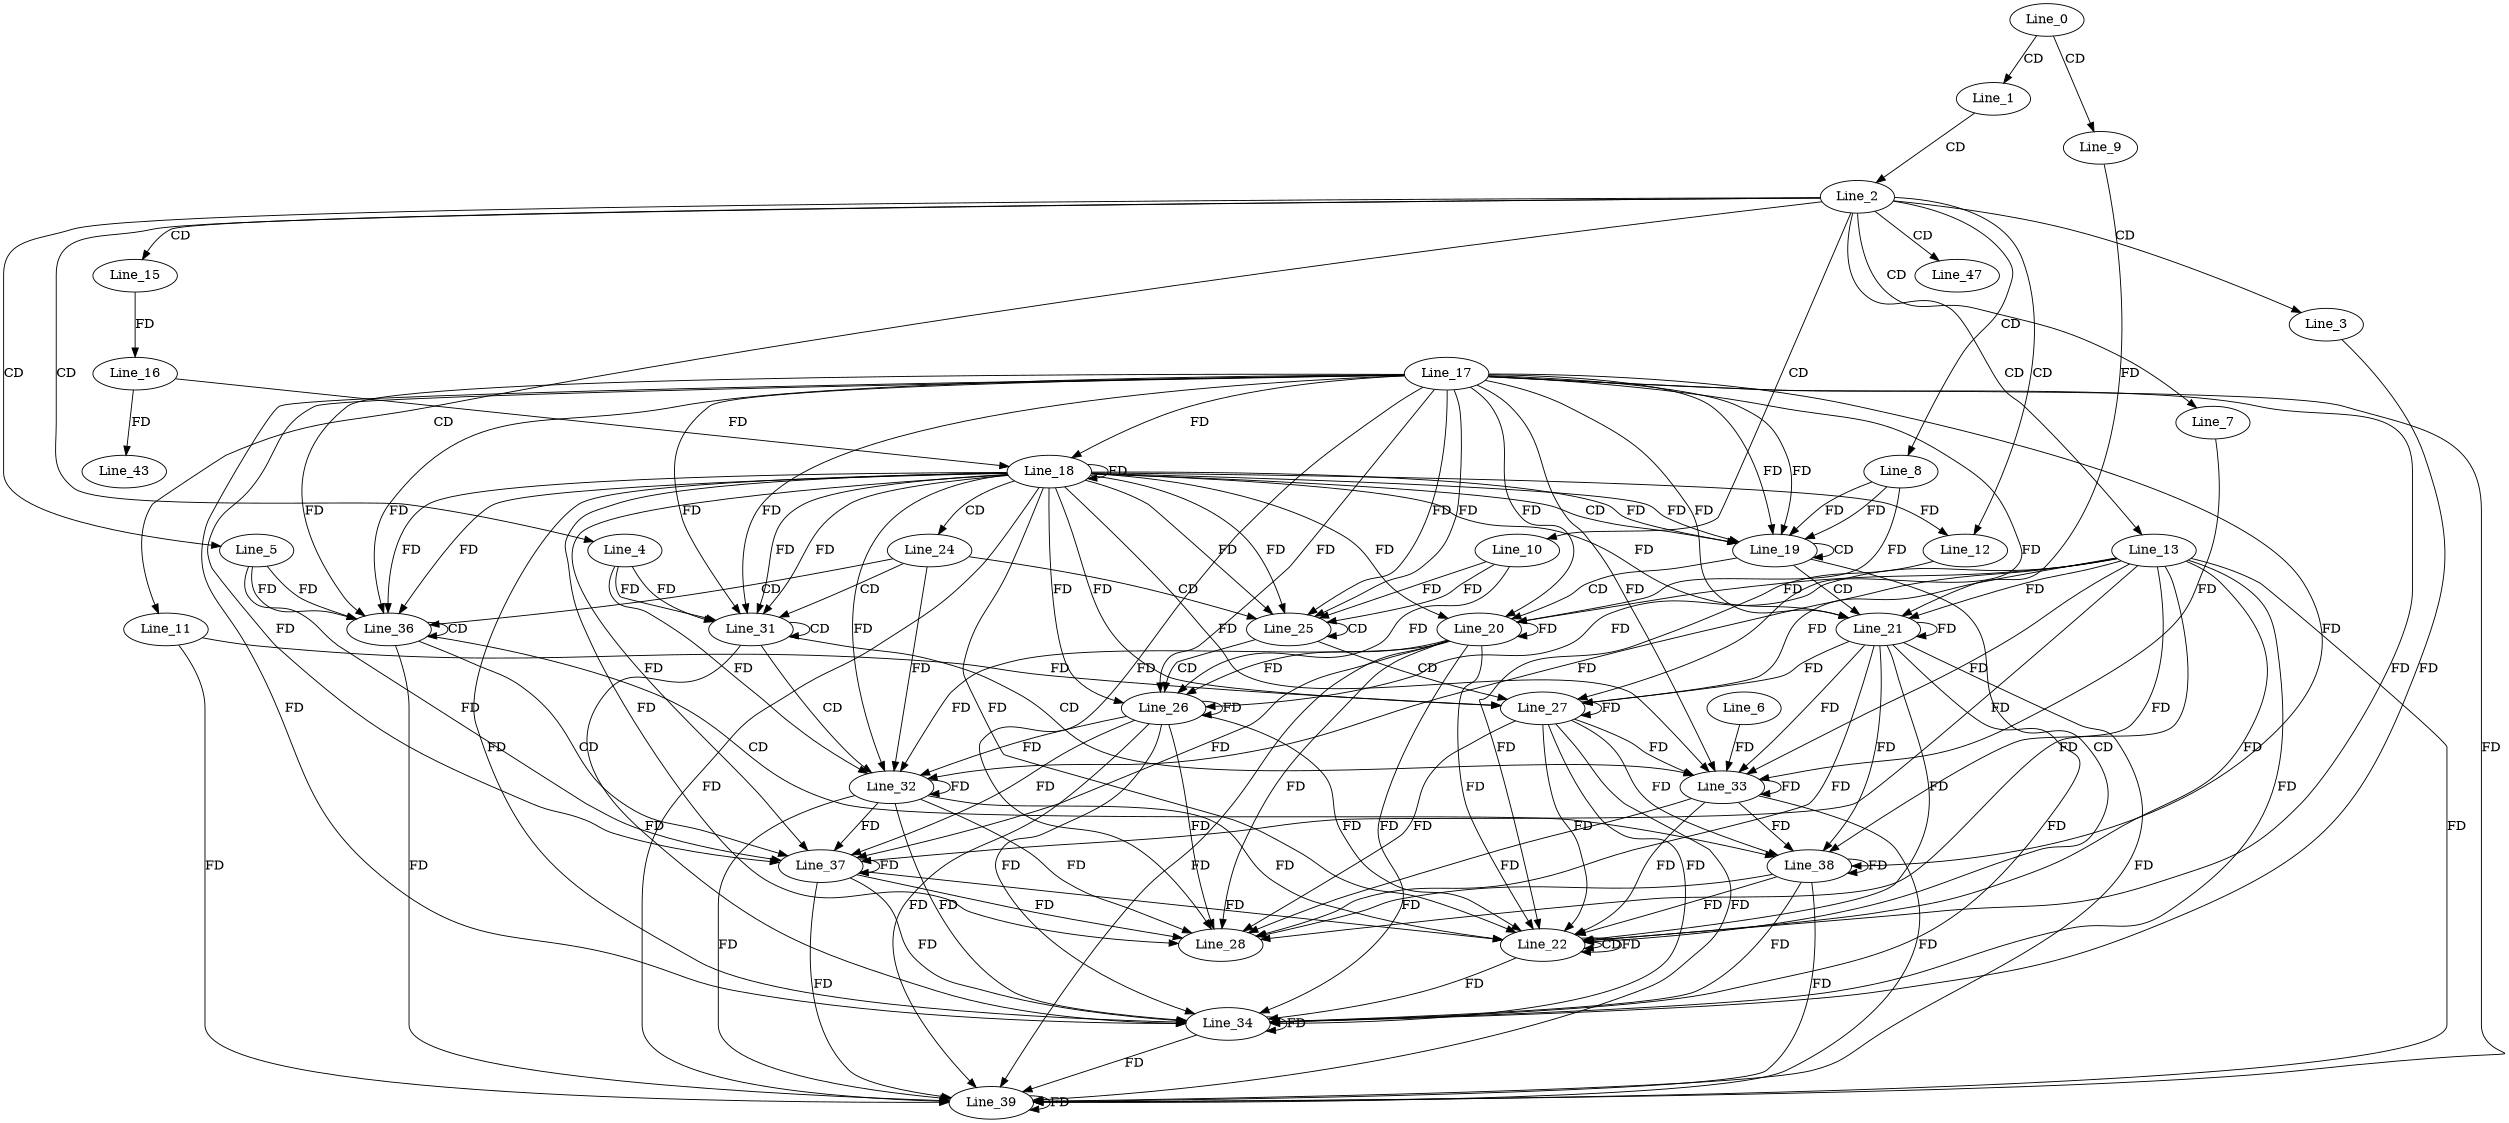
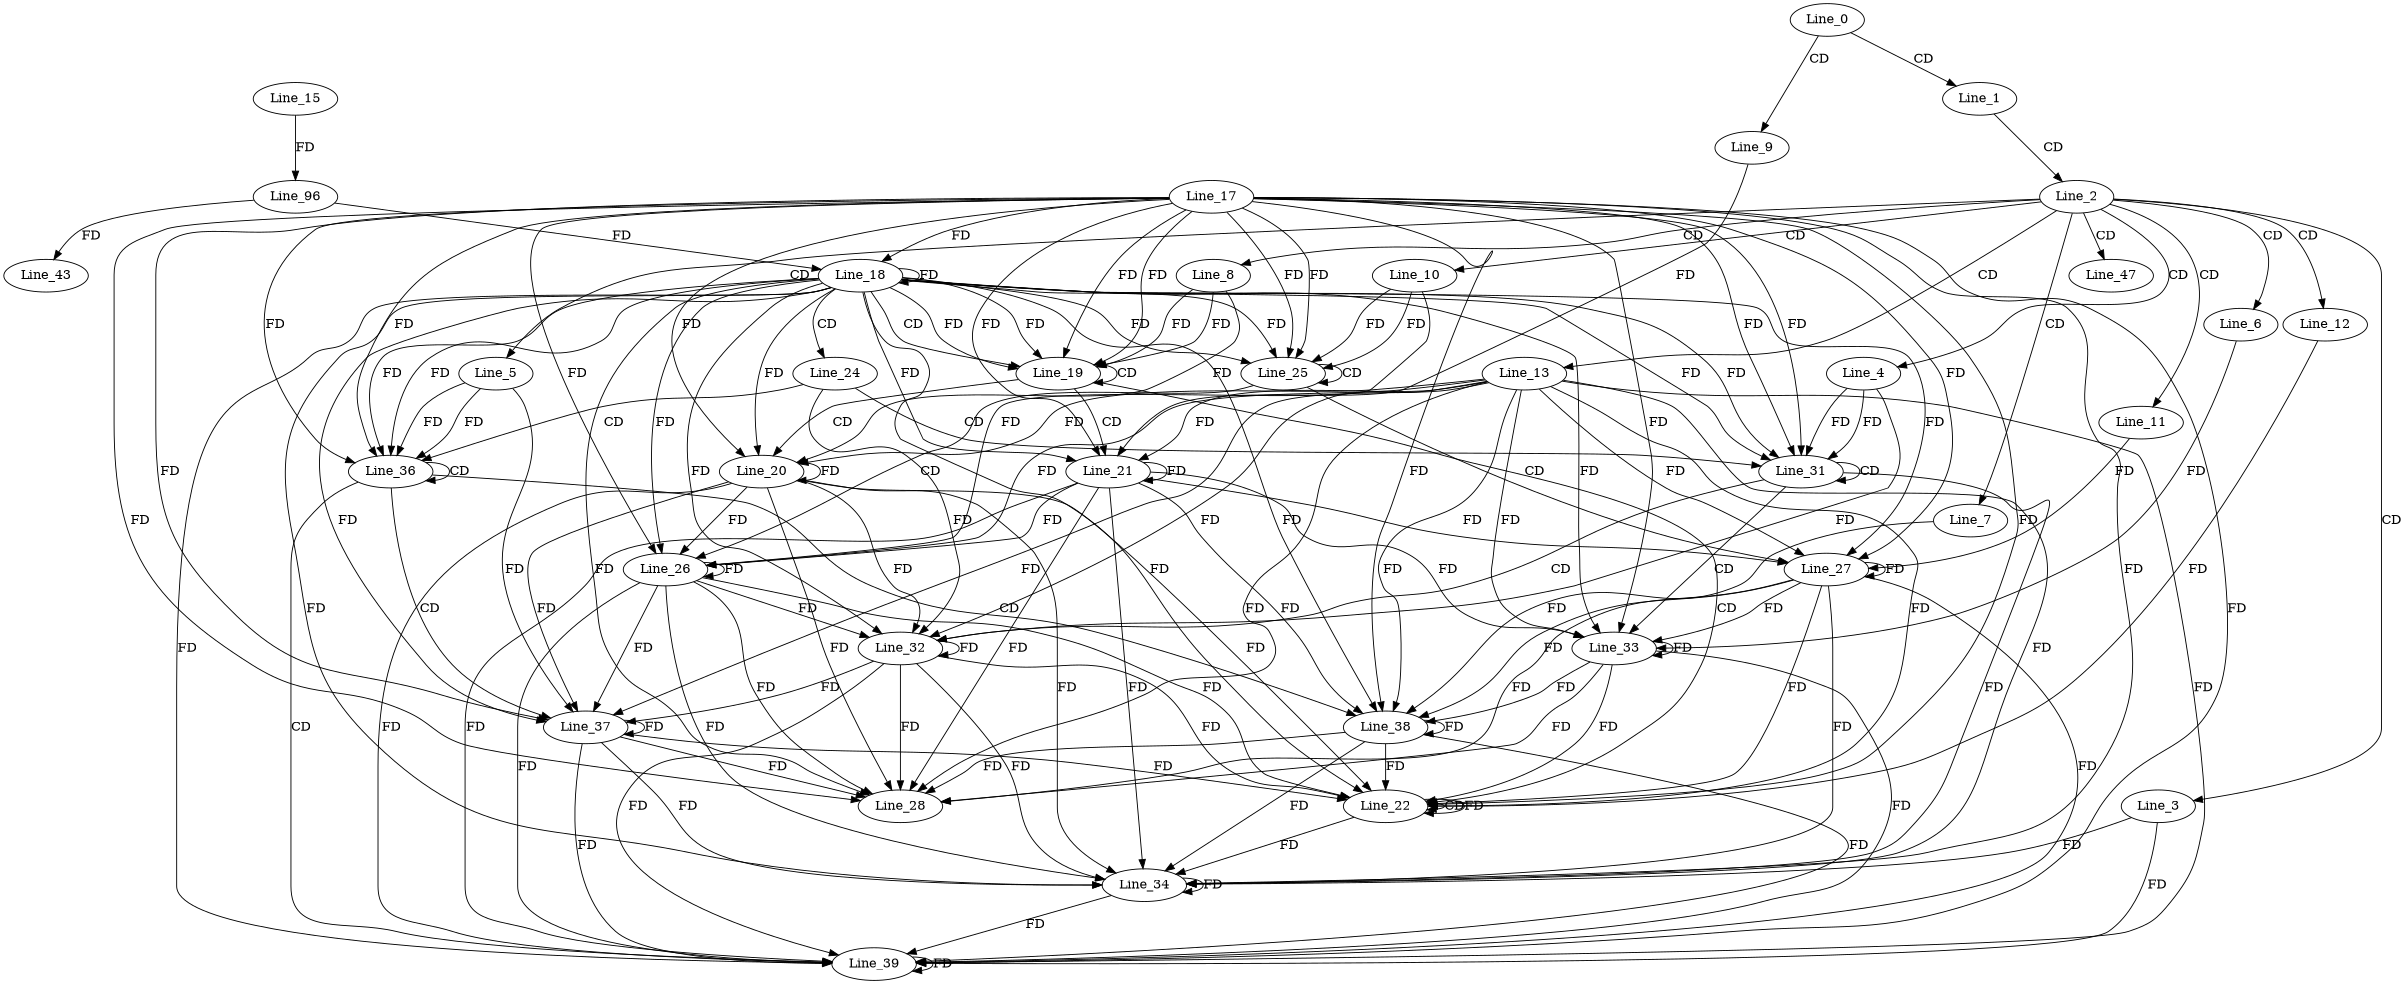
(979, 206) -> (2223, 217)
(135, 374) -> (295, 197)
(1520, 481) -> (1223, 384)
(1110, 581) -> none
(2073, 694) -> (1620, 593)
(419, 866) -> (301, 727)
(1856, 899) -> (987, 542)
(373, 1079) -> (1579, 961)
